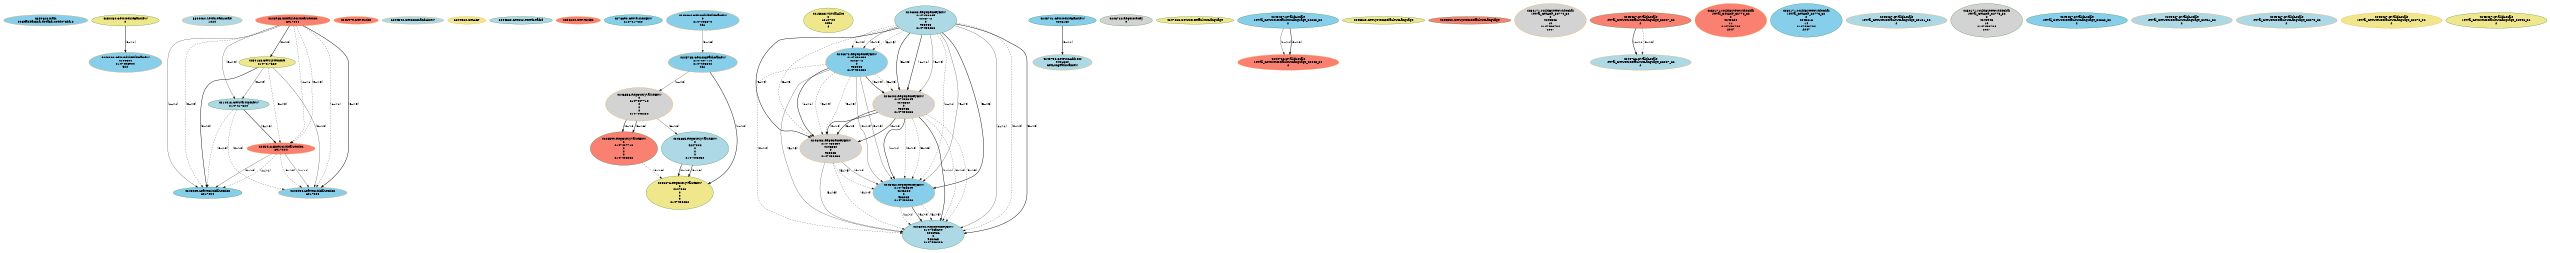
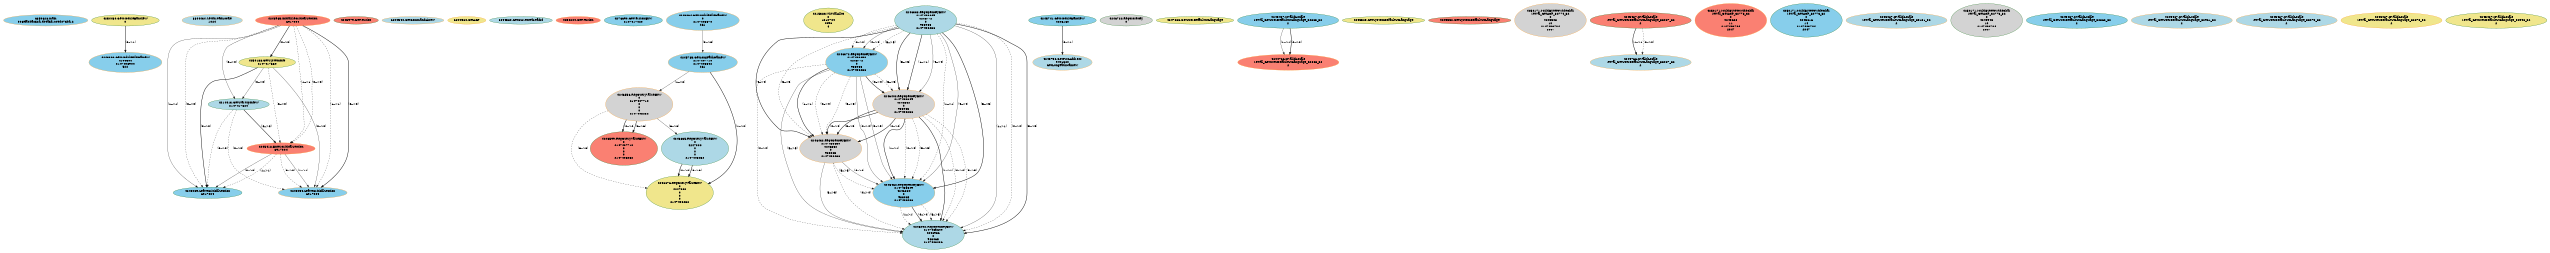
(356, 20) -> (356, 20)
(651, 170) -> (577, 164)
